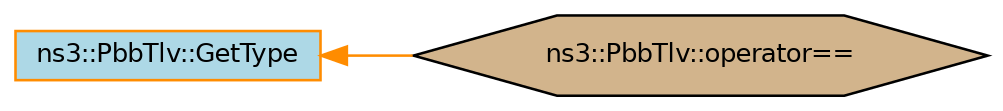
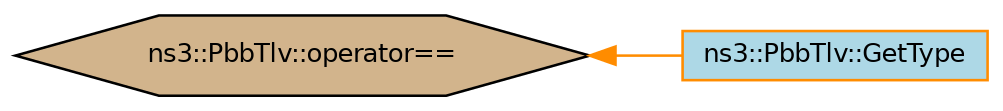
(380, 56) -> (649, 56)
